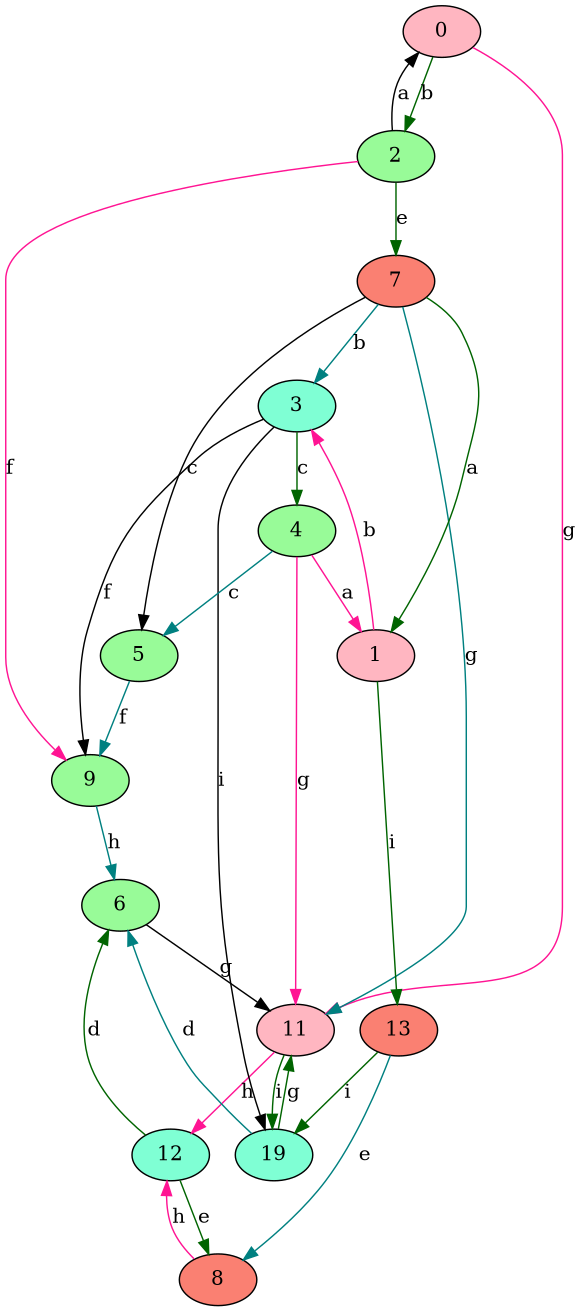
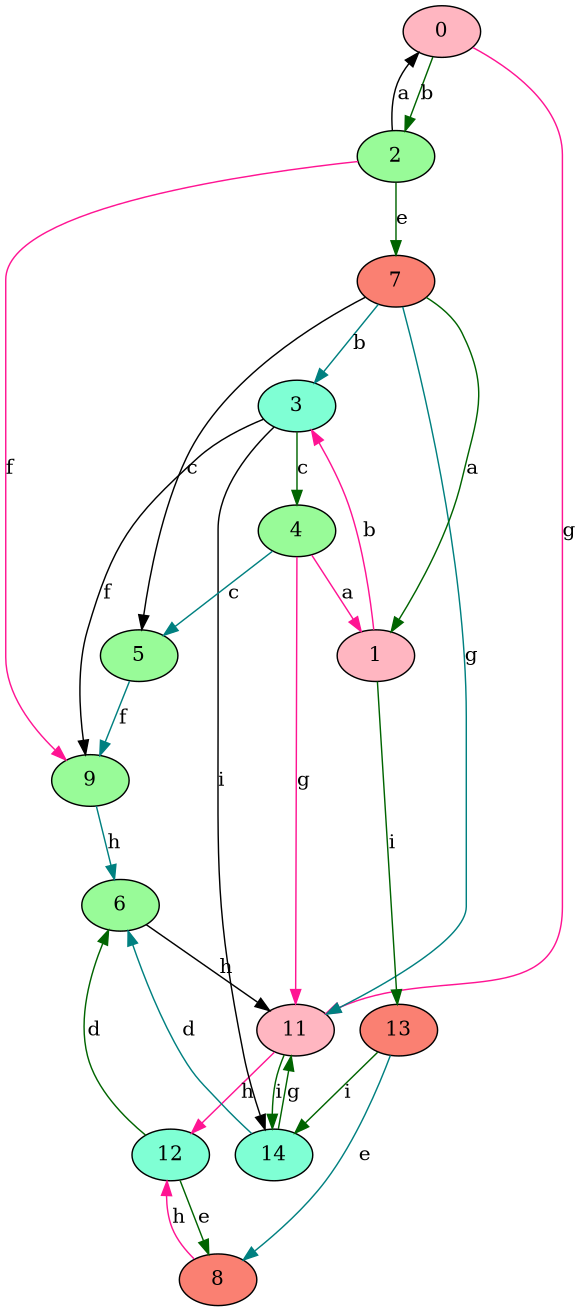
(227, 968) -> (227, 968)
(274, 1155) -> (274, 1155)
